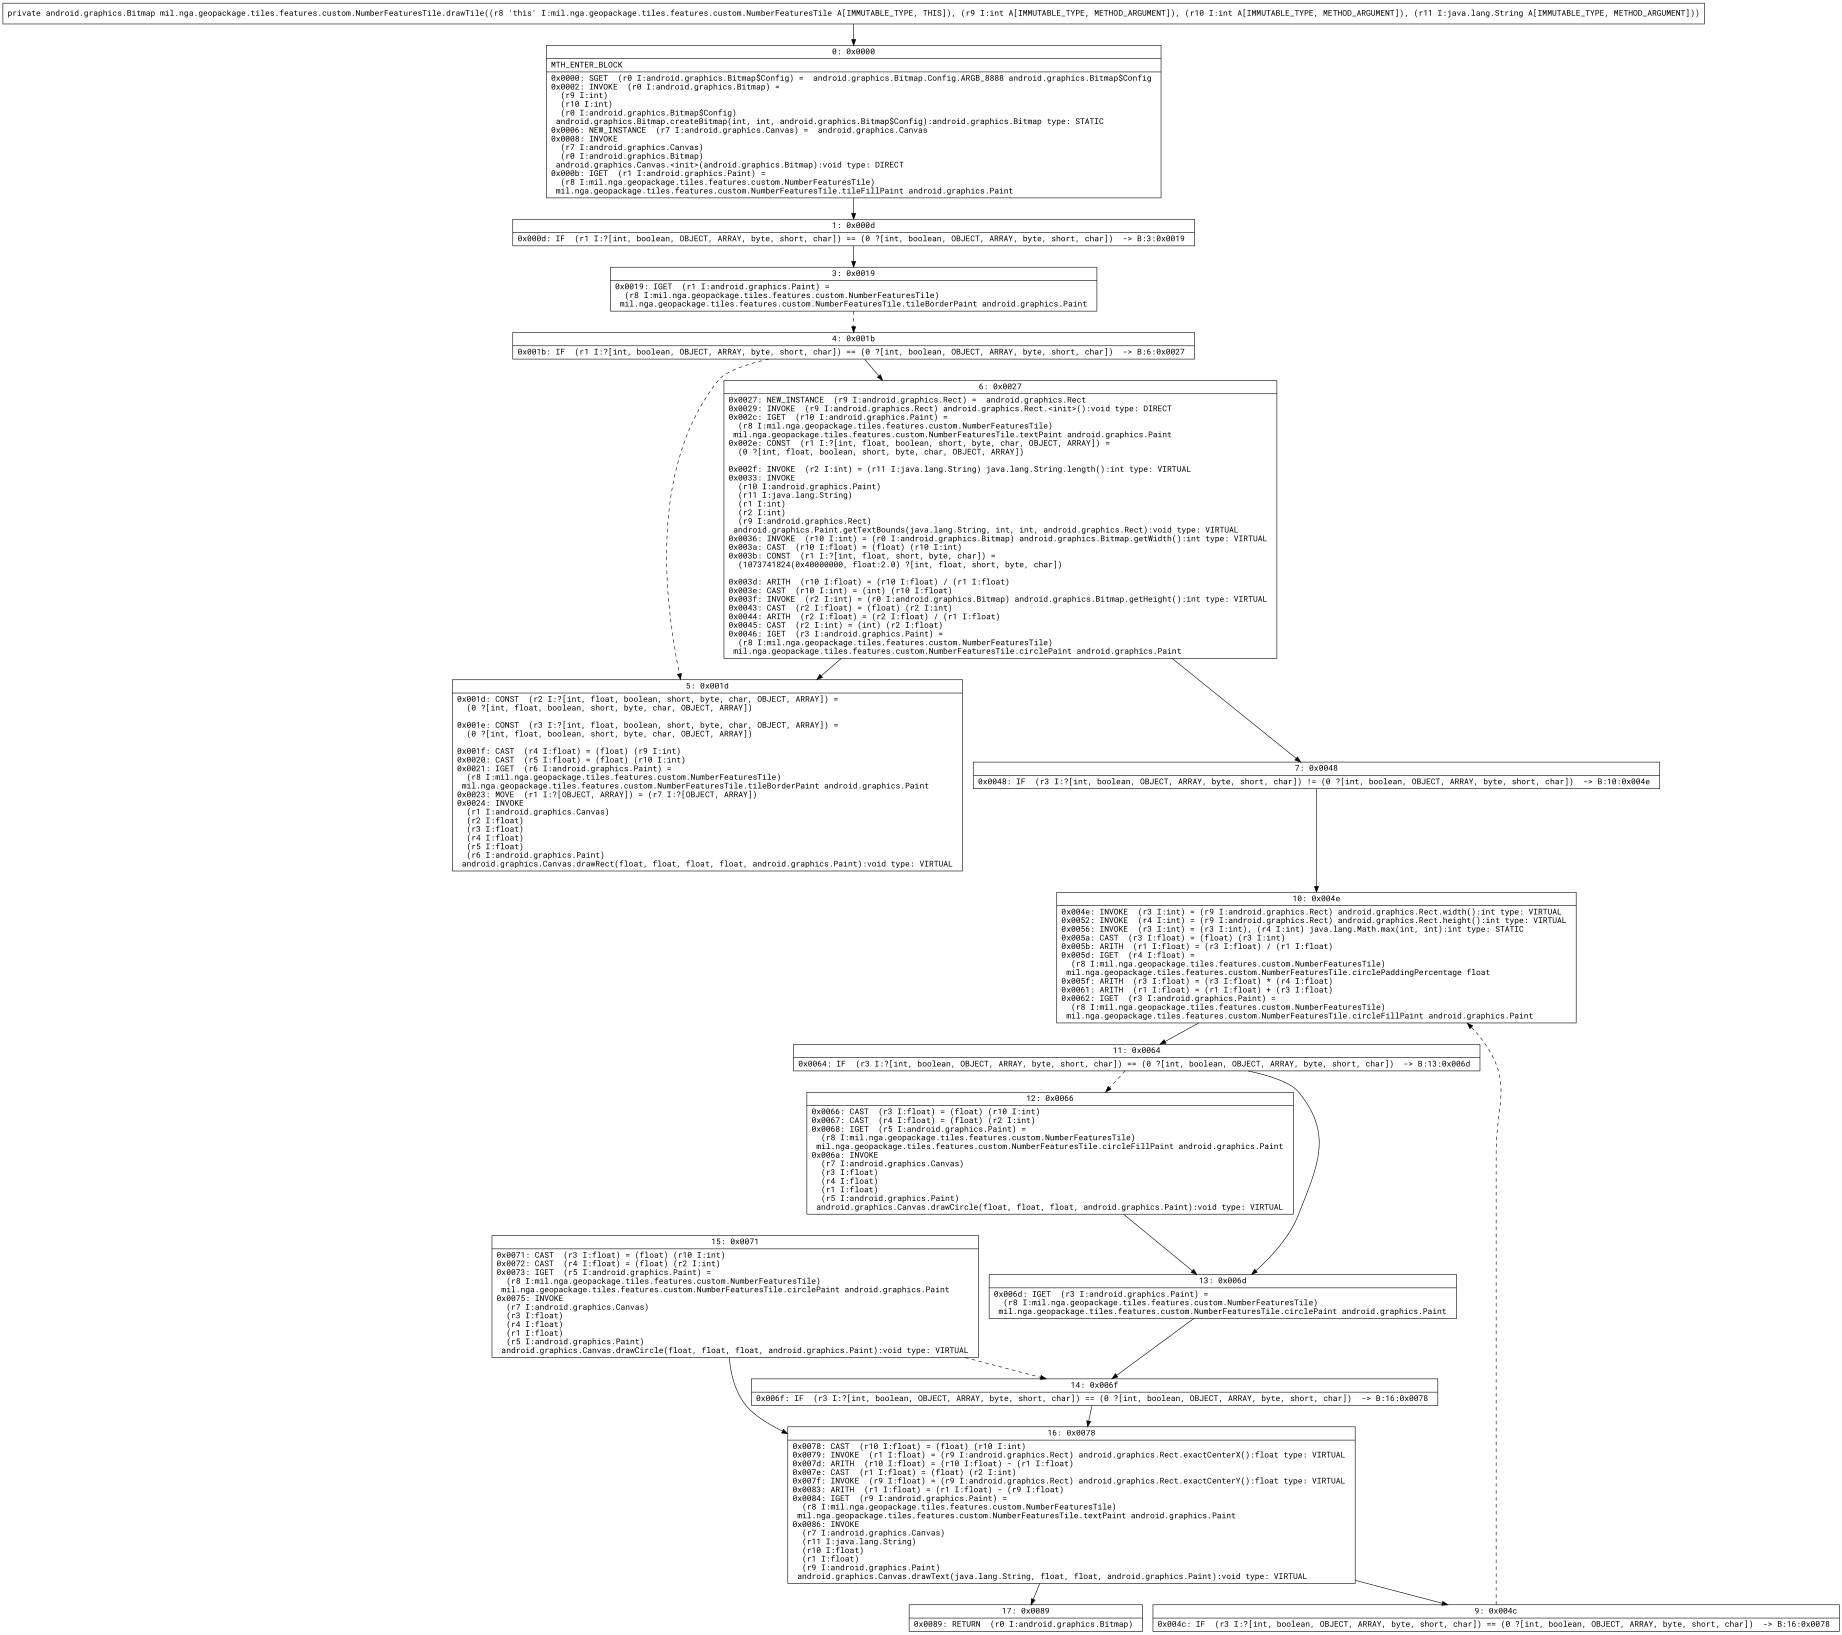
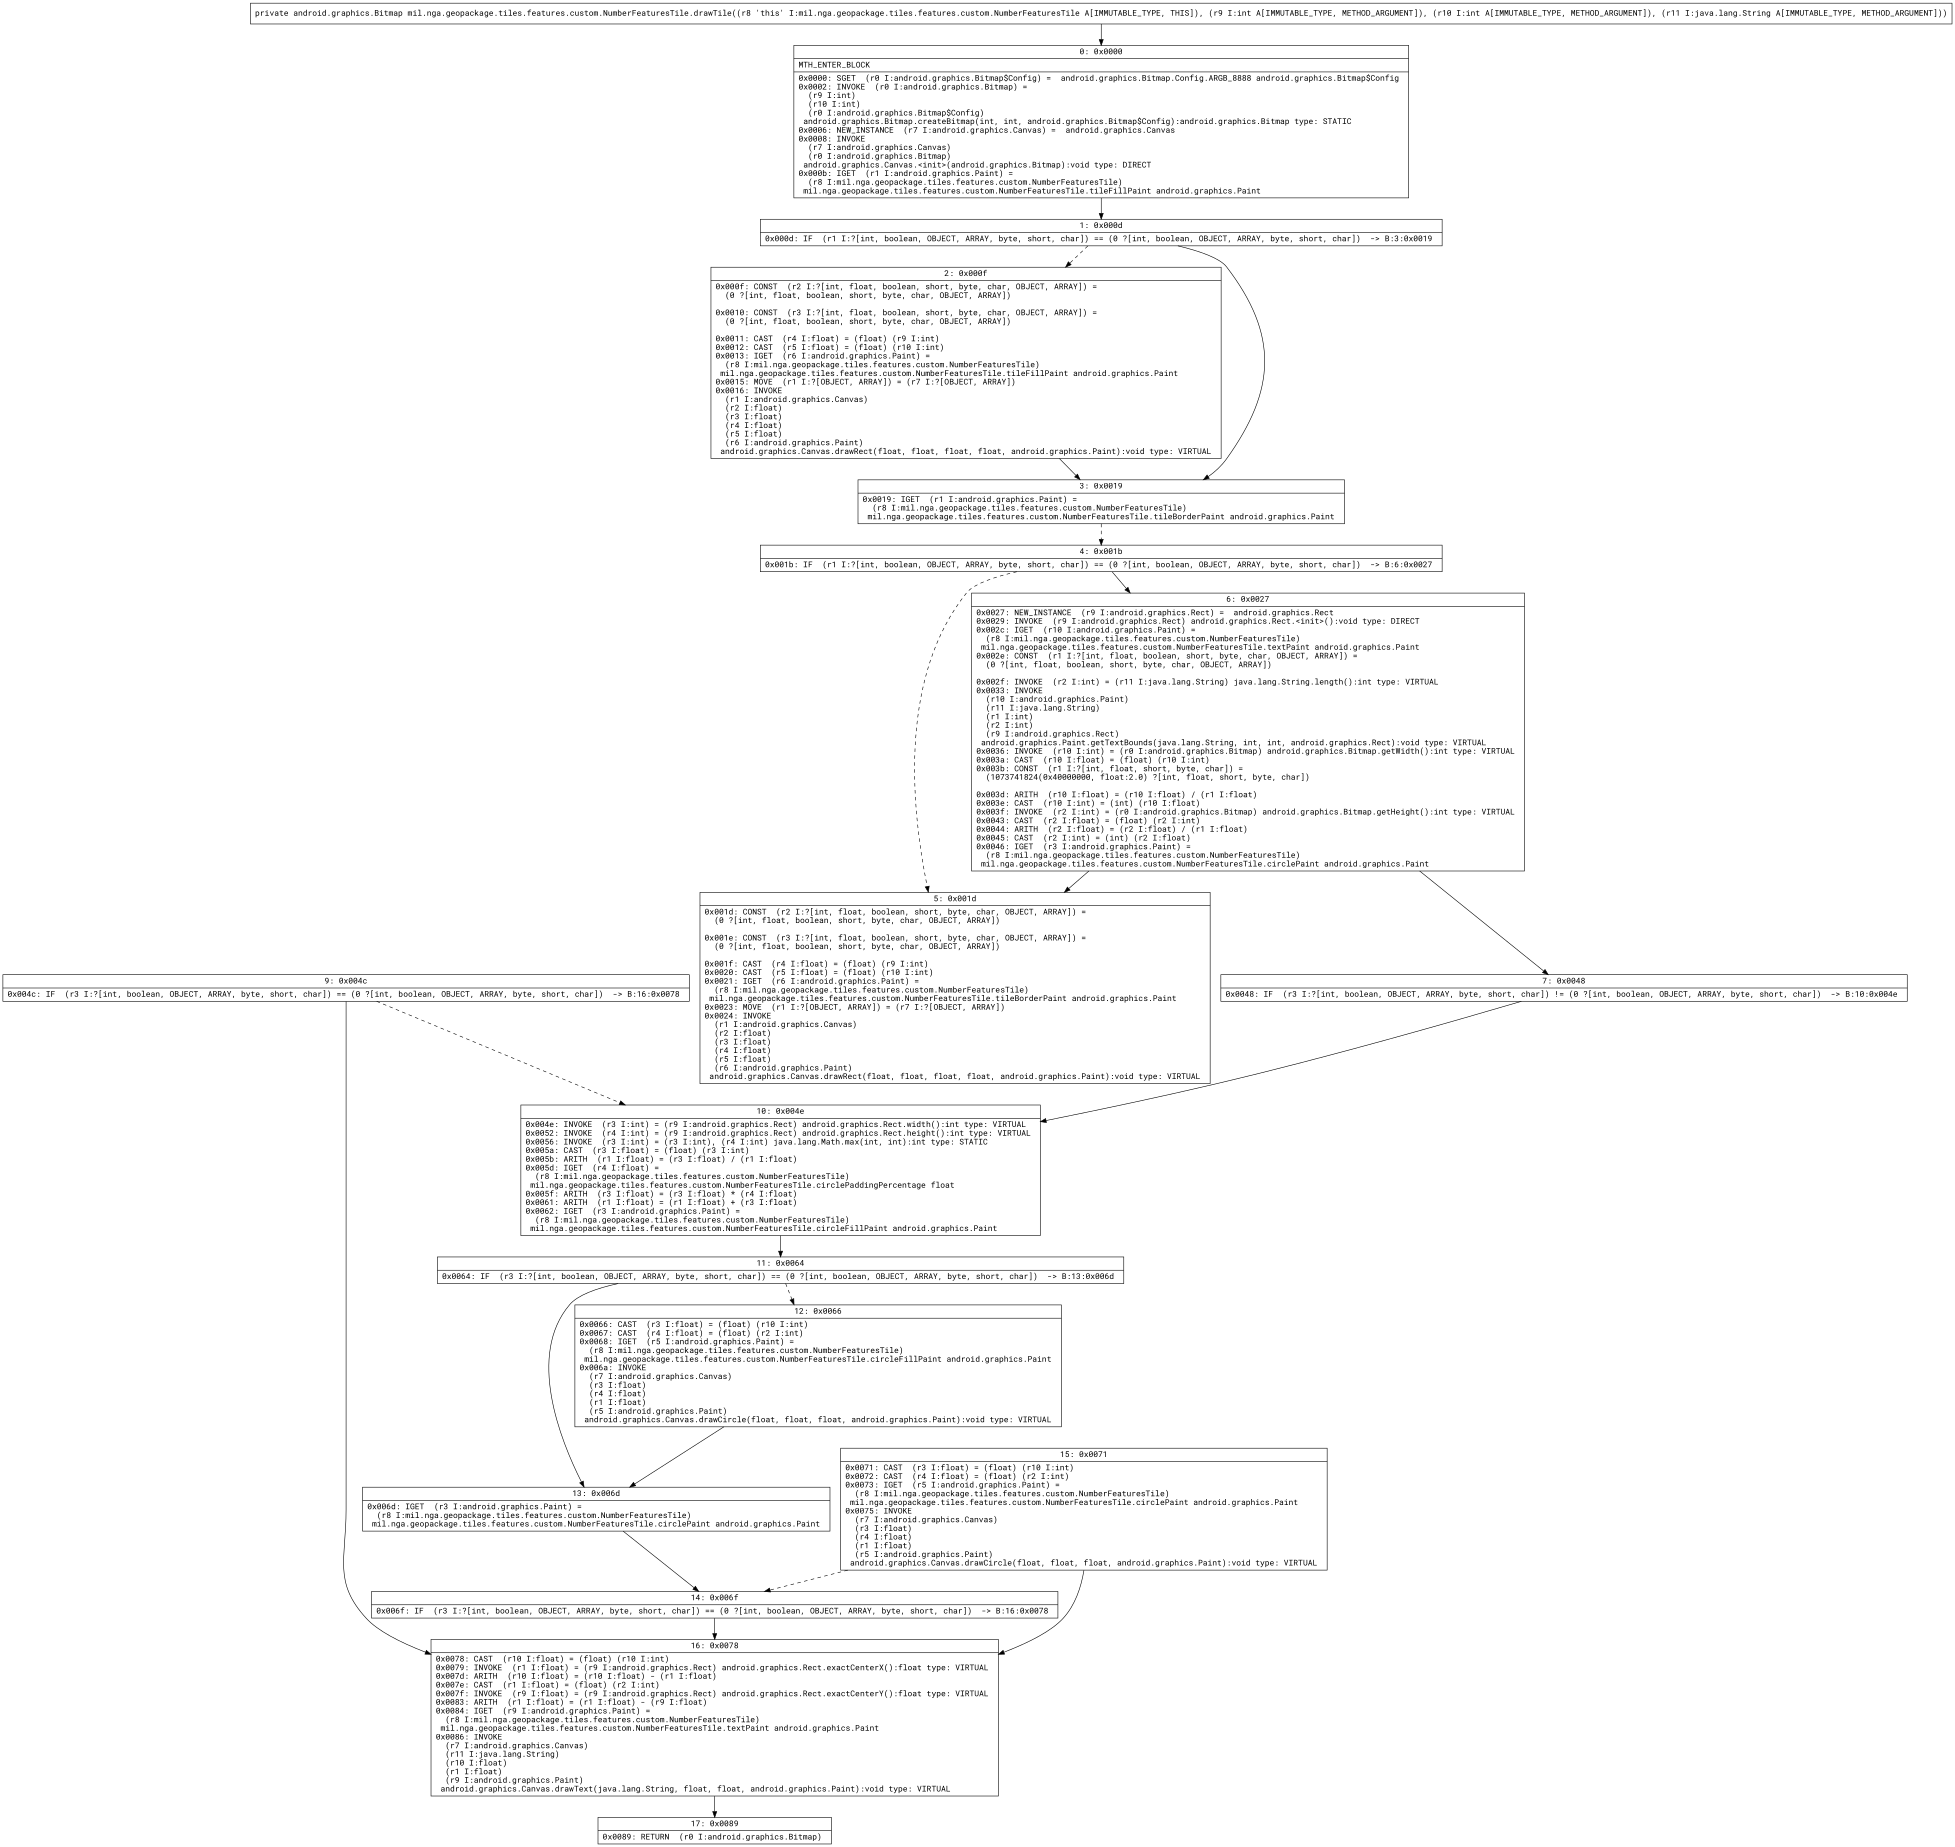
none -> (966, 363)
(1399, 1592) -> (346, 1347)
